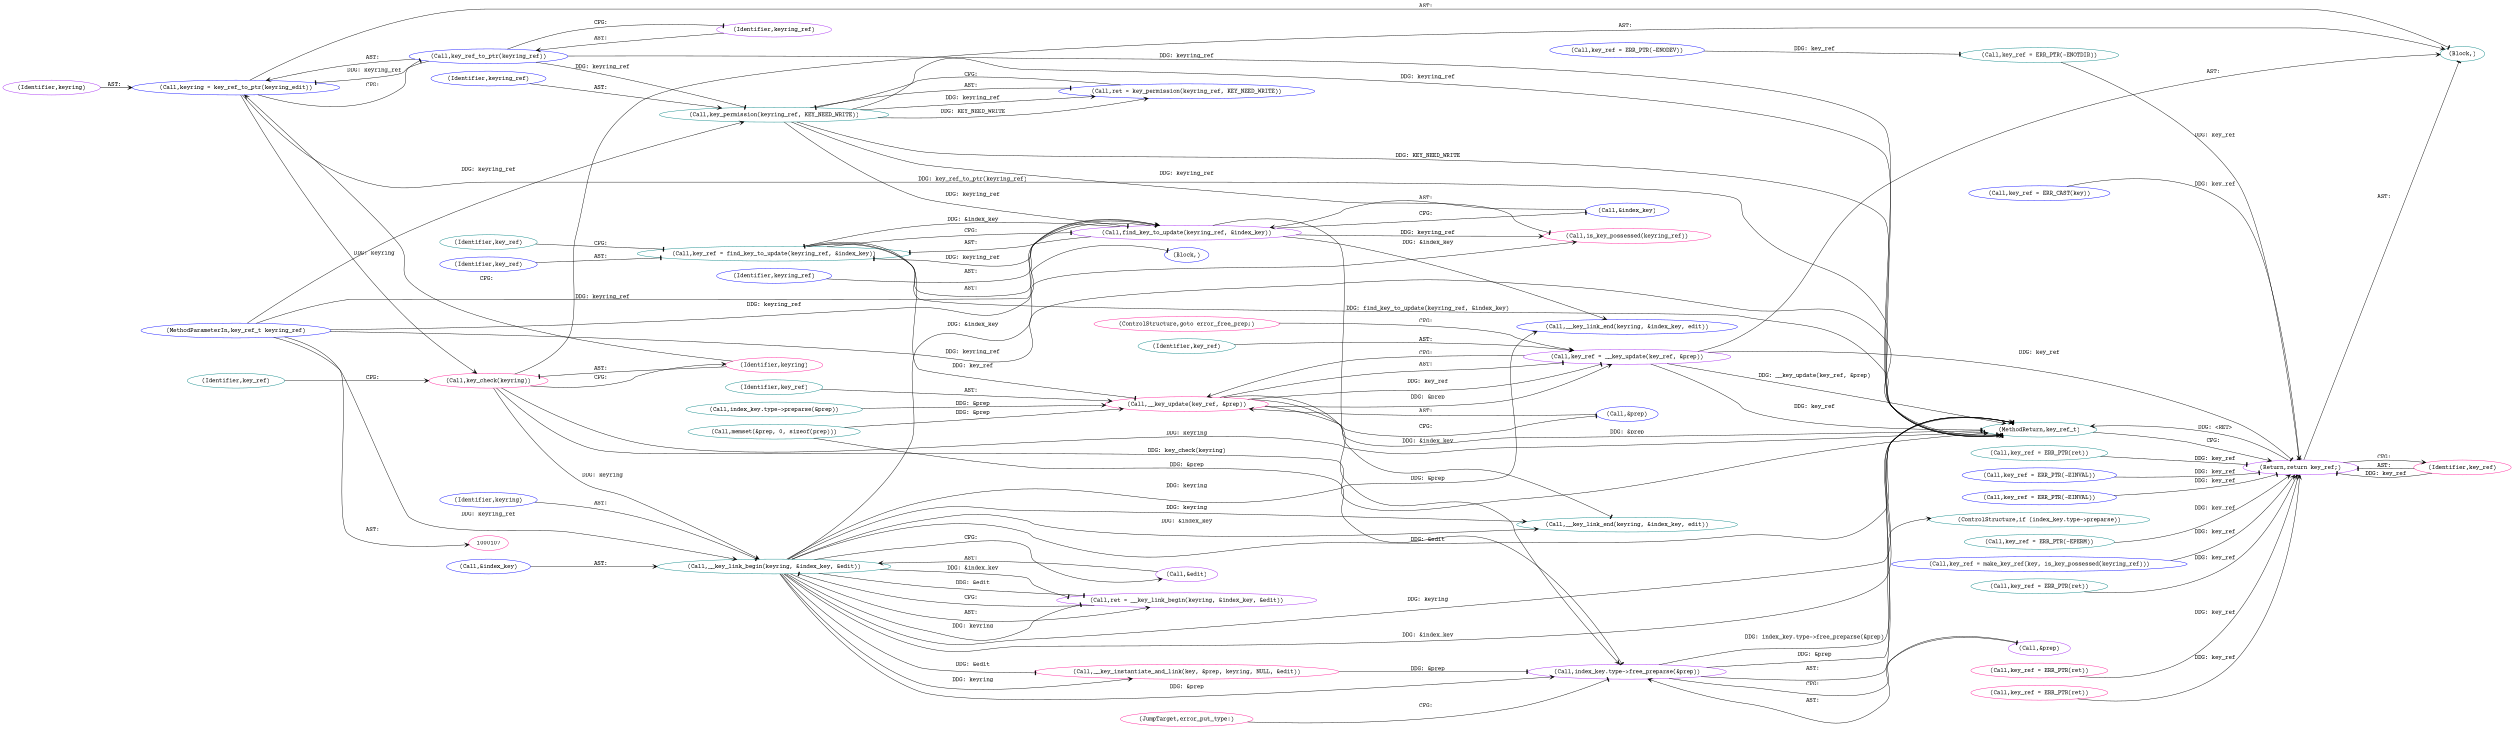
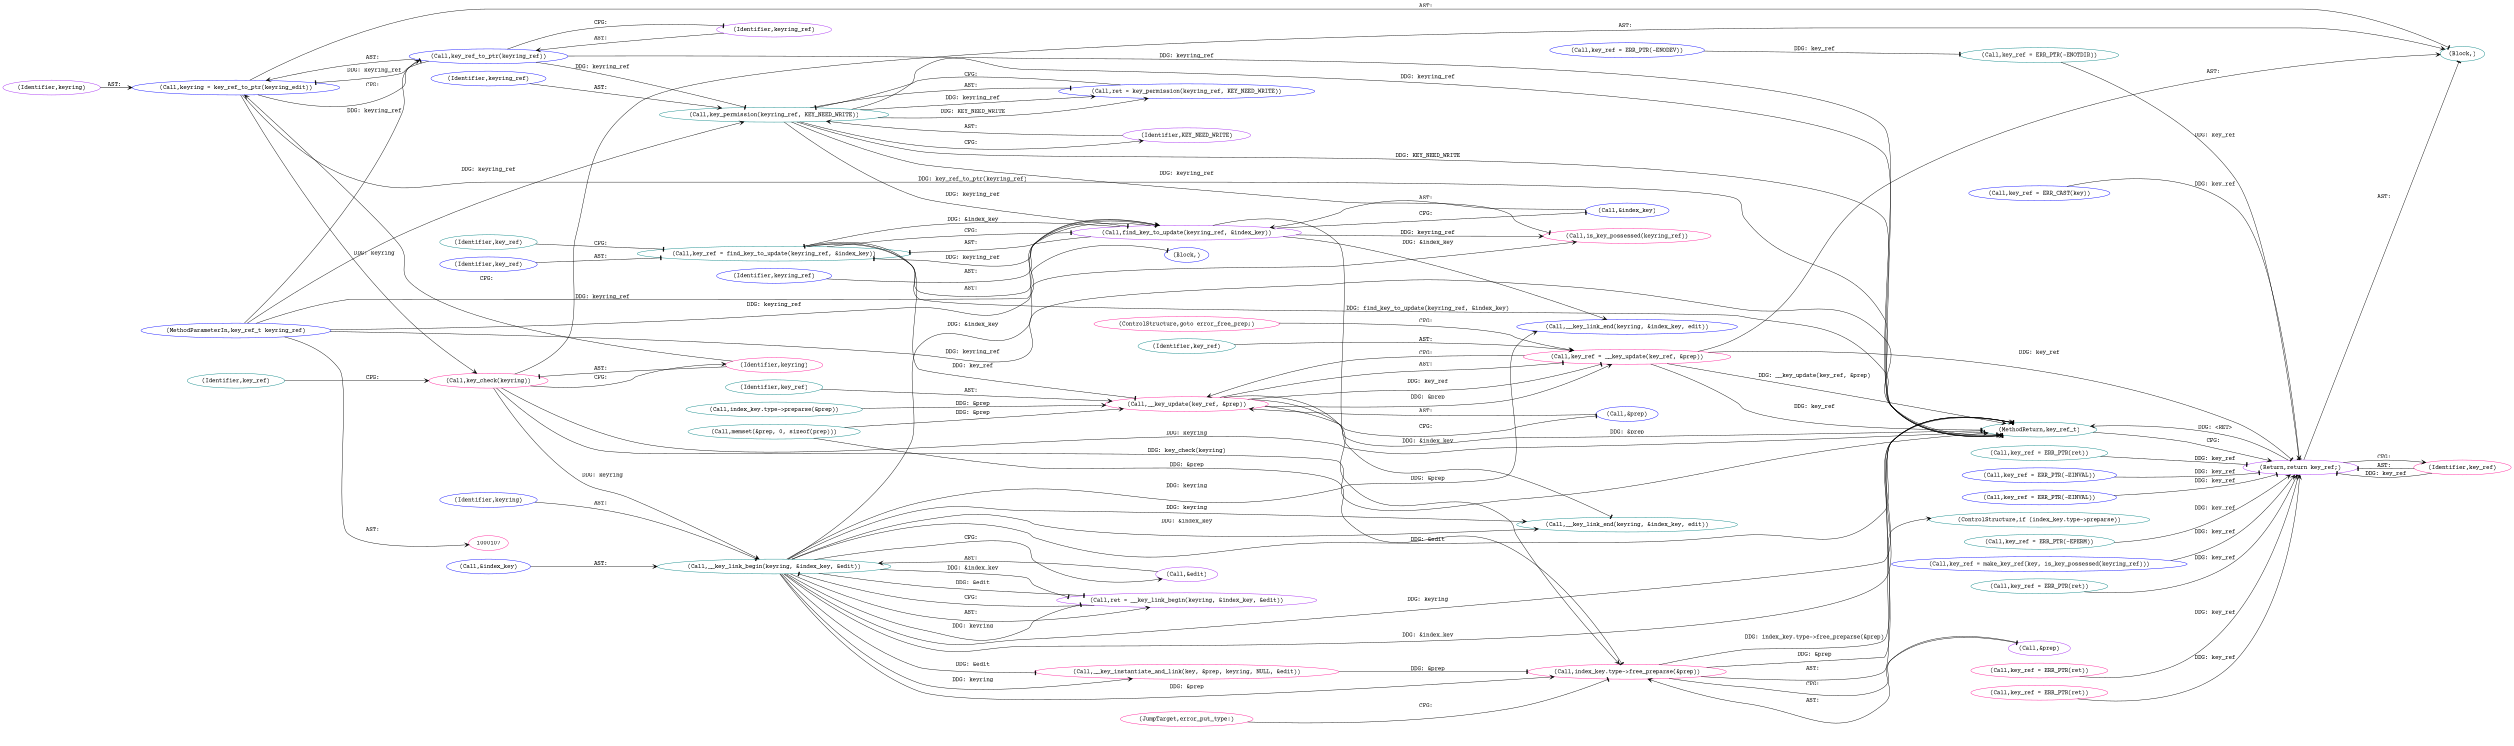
none -> (1187, 135)
(1627, 357) -> (1627, 357)
(452, 529) -> (350, 203)
(1627, 672) -> (1627, 672)
